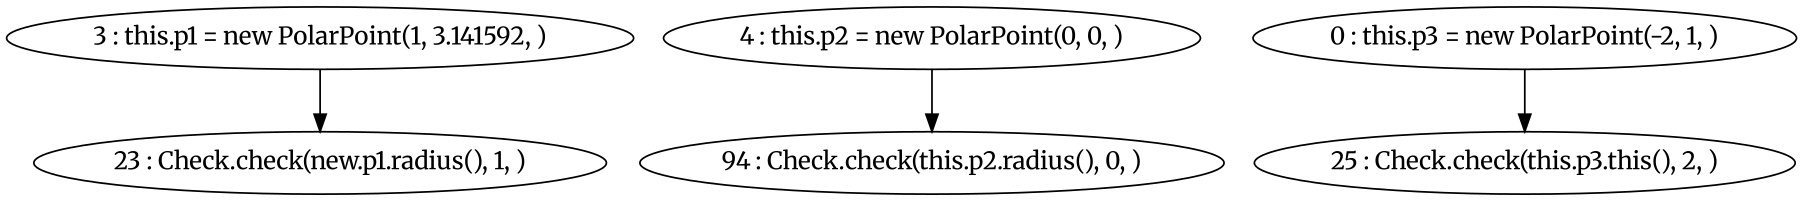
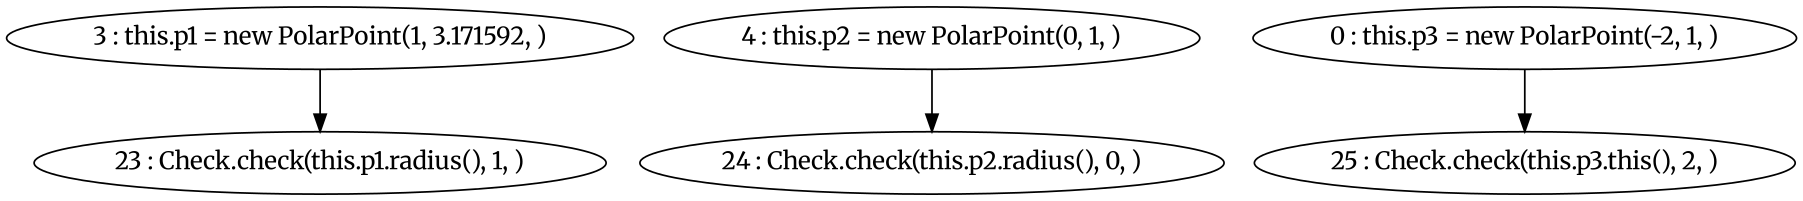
(320, 38) -> (320, 38)
(932, 38) -> (932, 38)
(320, 163) -> (320, 163)
(932, 163) -> (932, 163)
